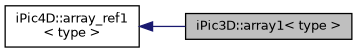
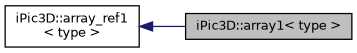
(72, 26) -> (72, 26)
